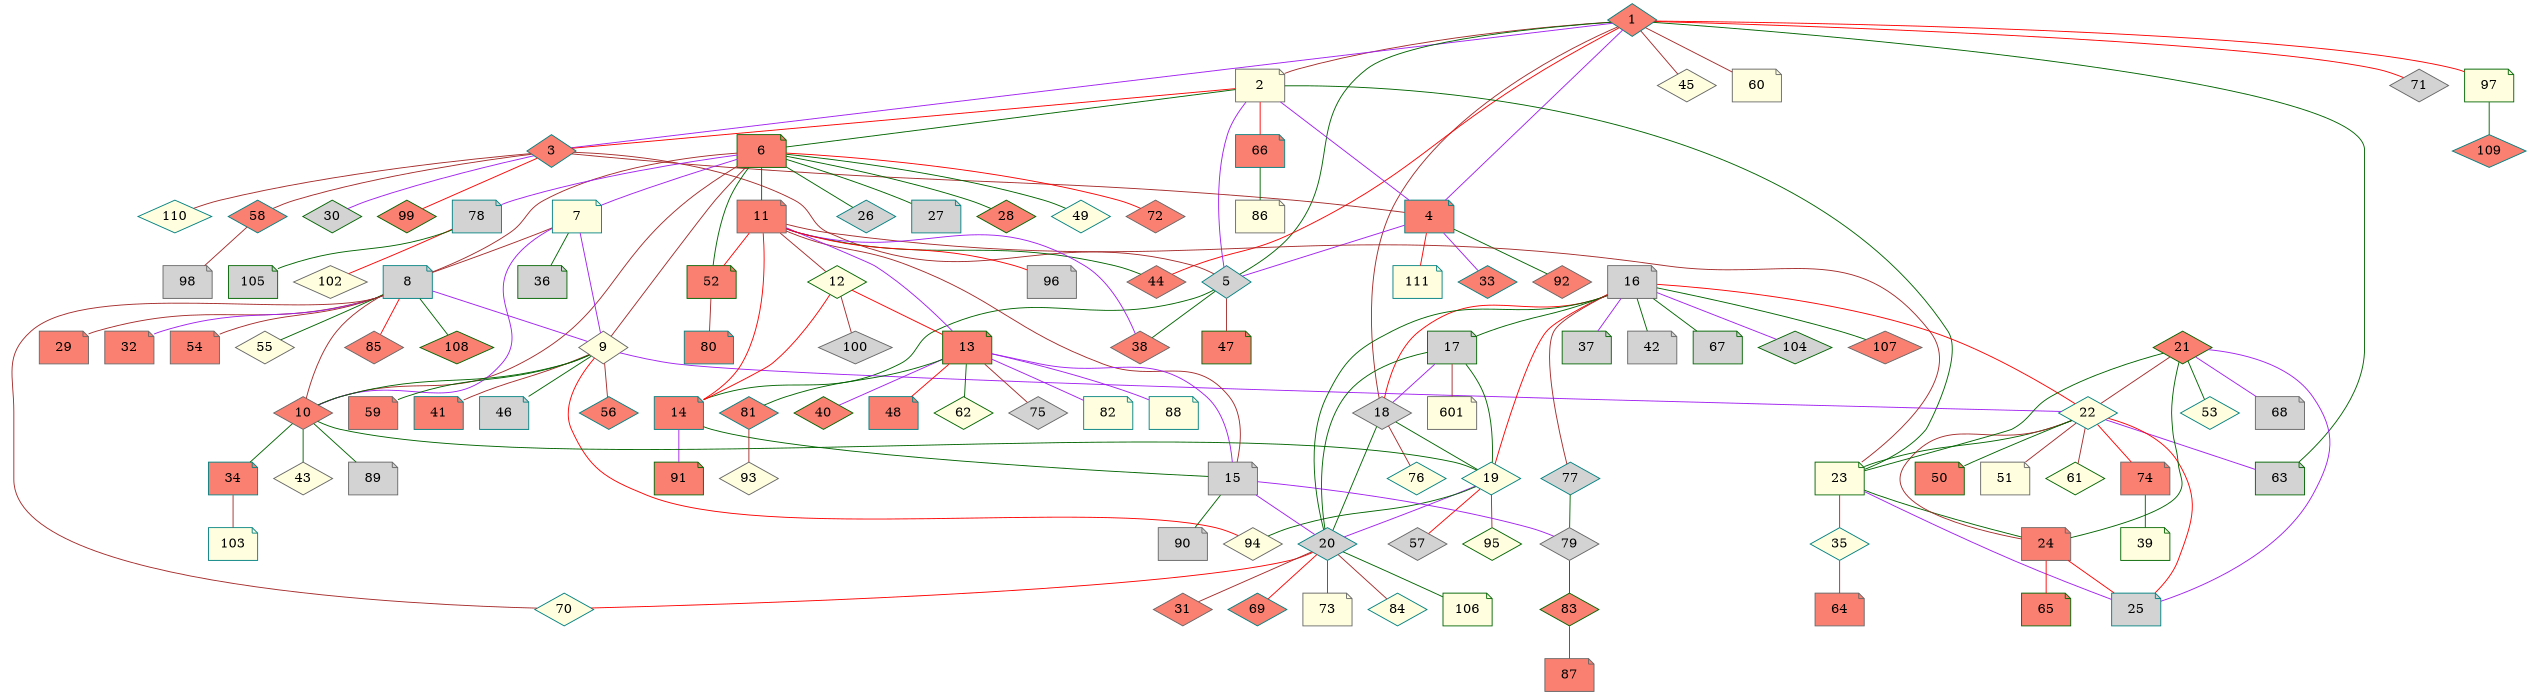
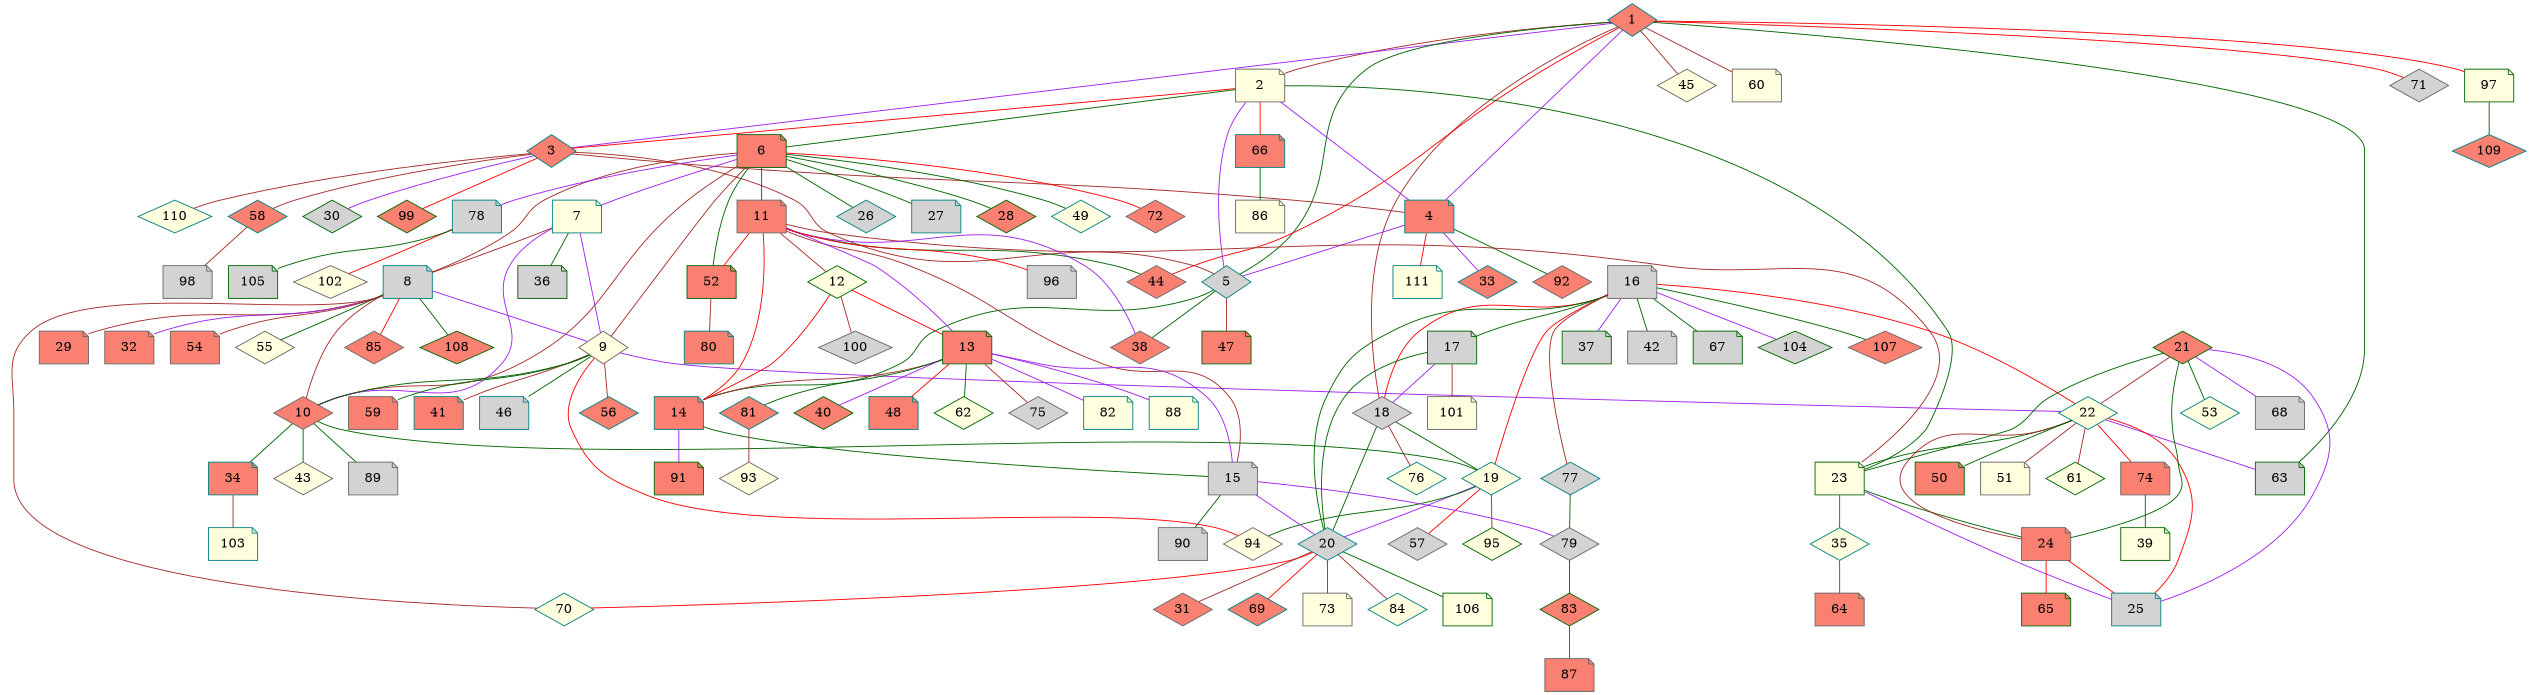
none -> (823, 379)
(1489, 411) -> none
(1452, 413) -> (1452, 413)
